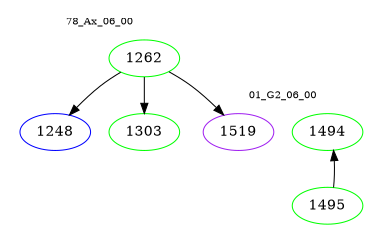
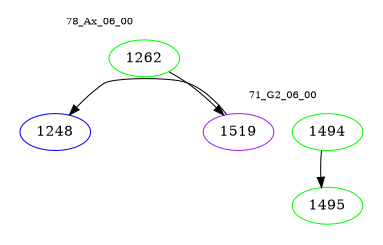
(98, 88) -> (153, 79)
(283, 96) -> (283, 96)
(144, 132) -> none
(334, 174) -> (321, 164)
